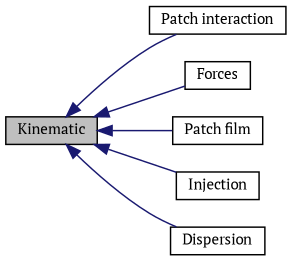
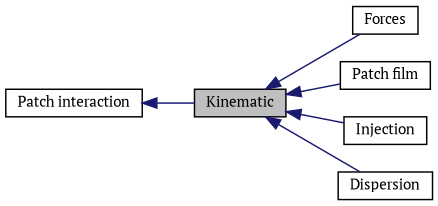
(123, 66) -> (176, 103)
